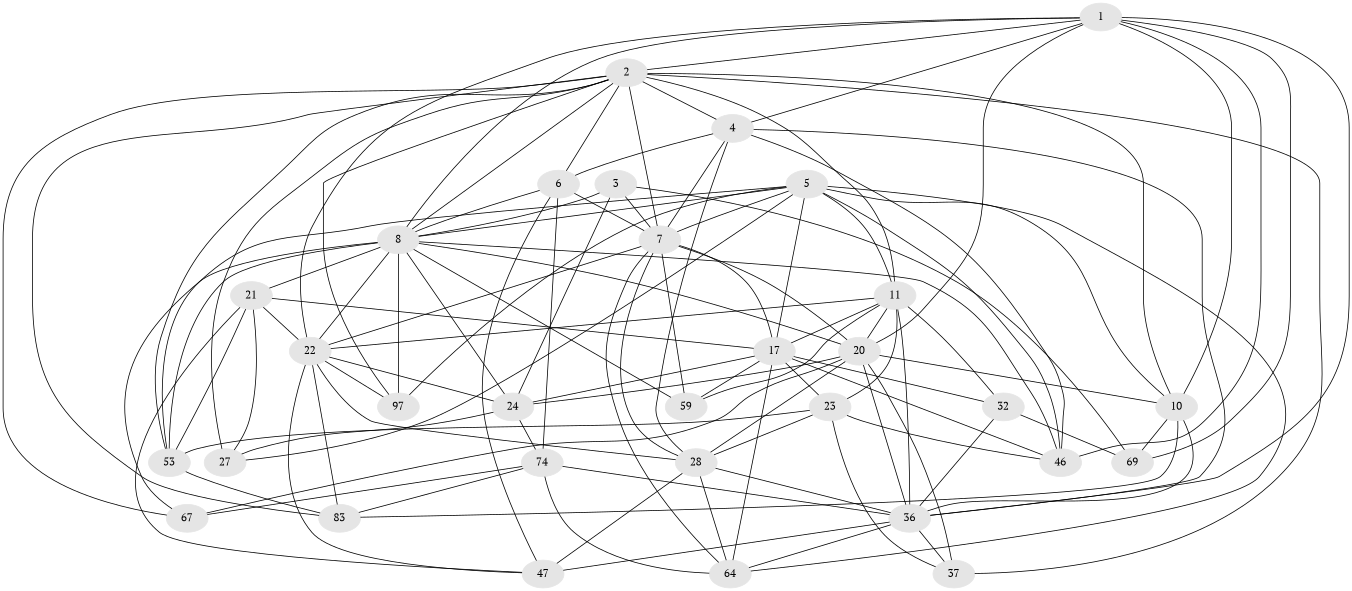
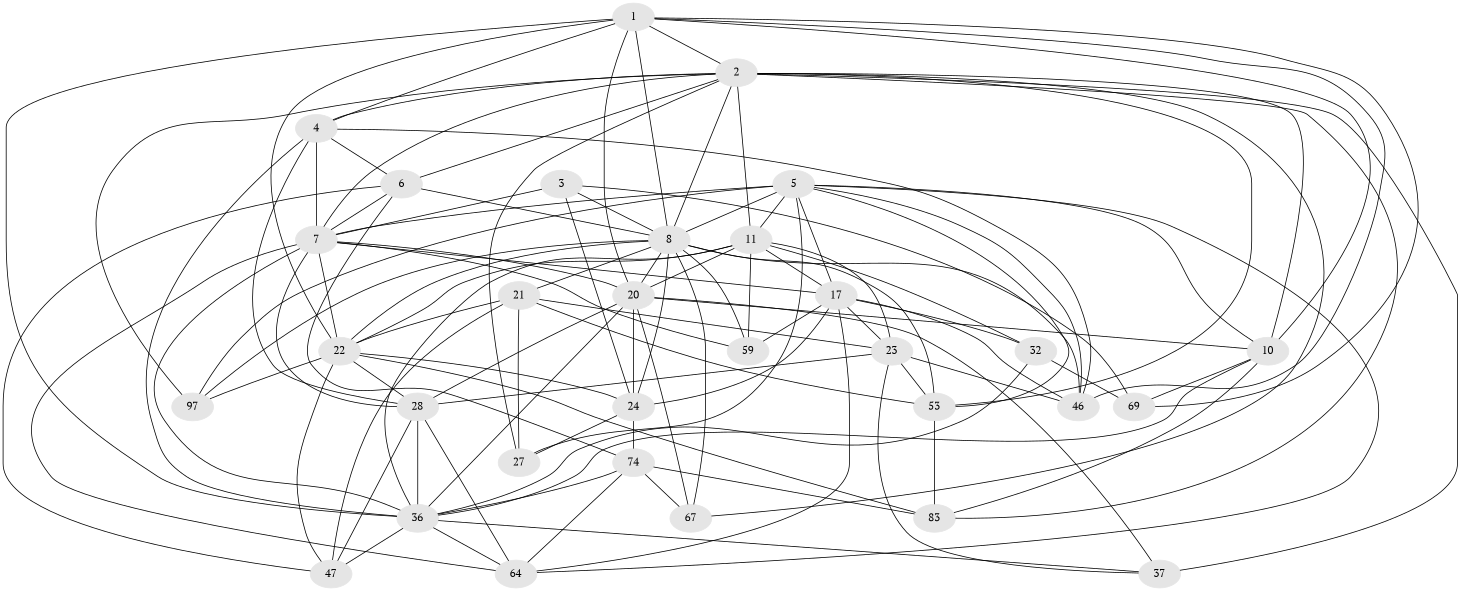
(513, 323) -> (697, 323)
none -> (170, 427)
